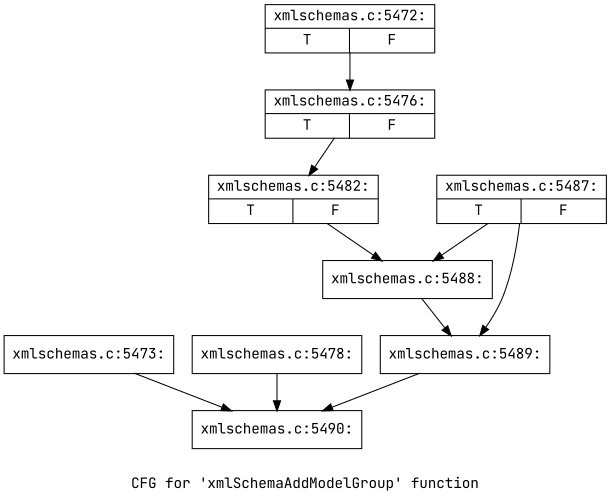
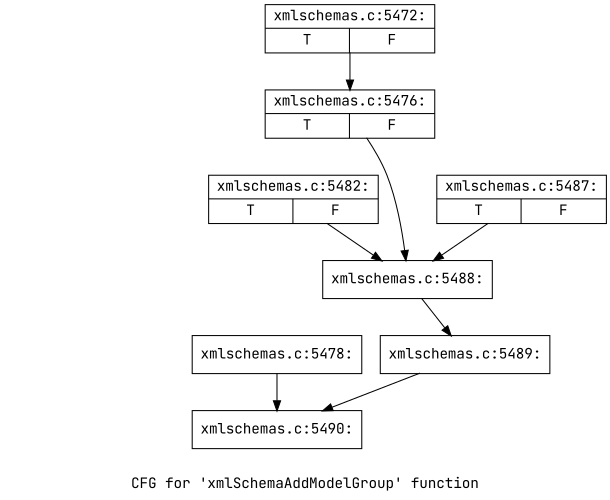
(325, 152) -> (393, 192)
(509, 278) -> none
(89, 355) -> none
